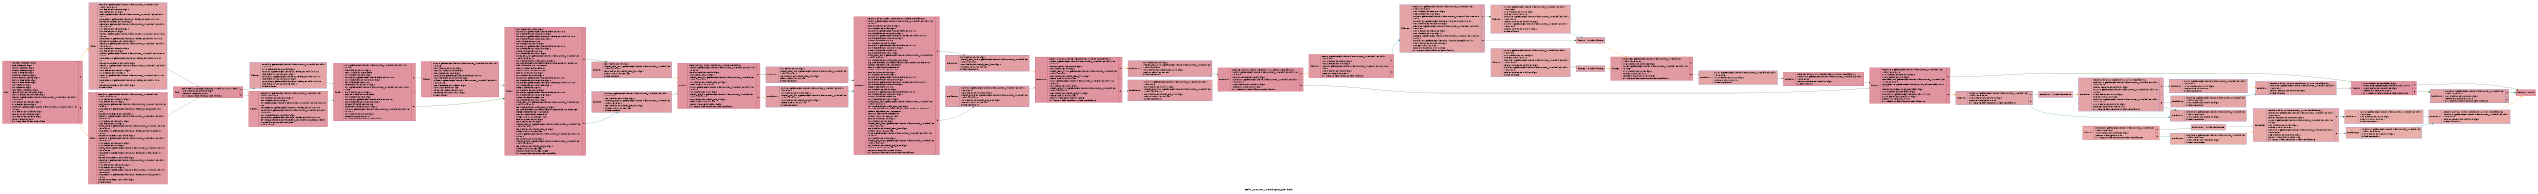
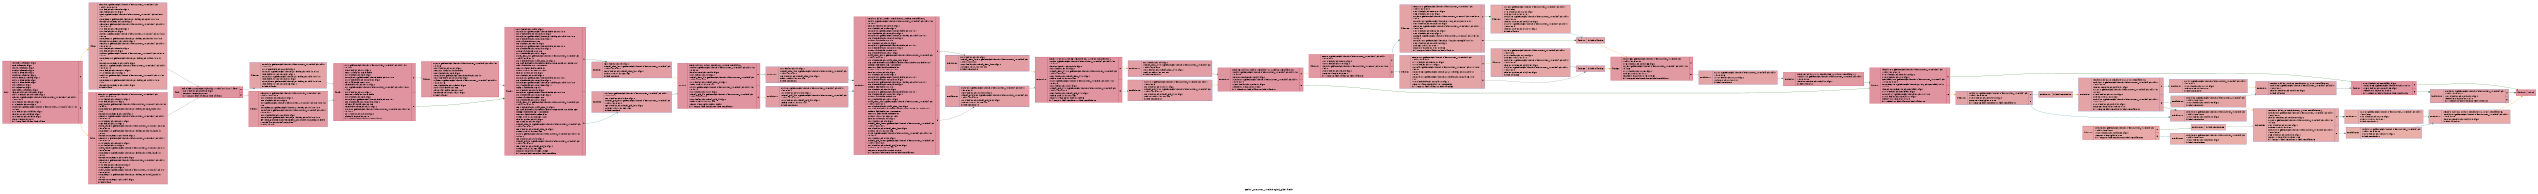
none -> (1442, 72)
(2248, 132) -> (2247, 108)
